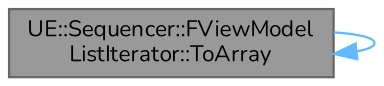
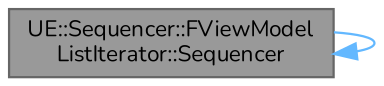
(171, 43) -> (171, 43)
